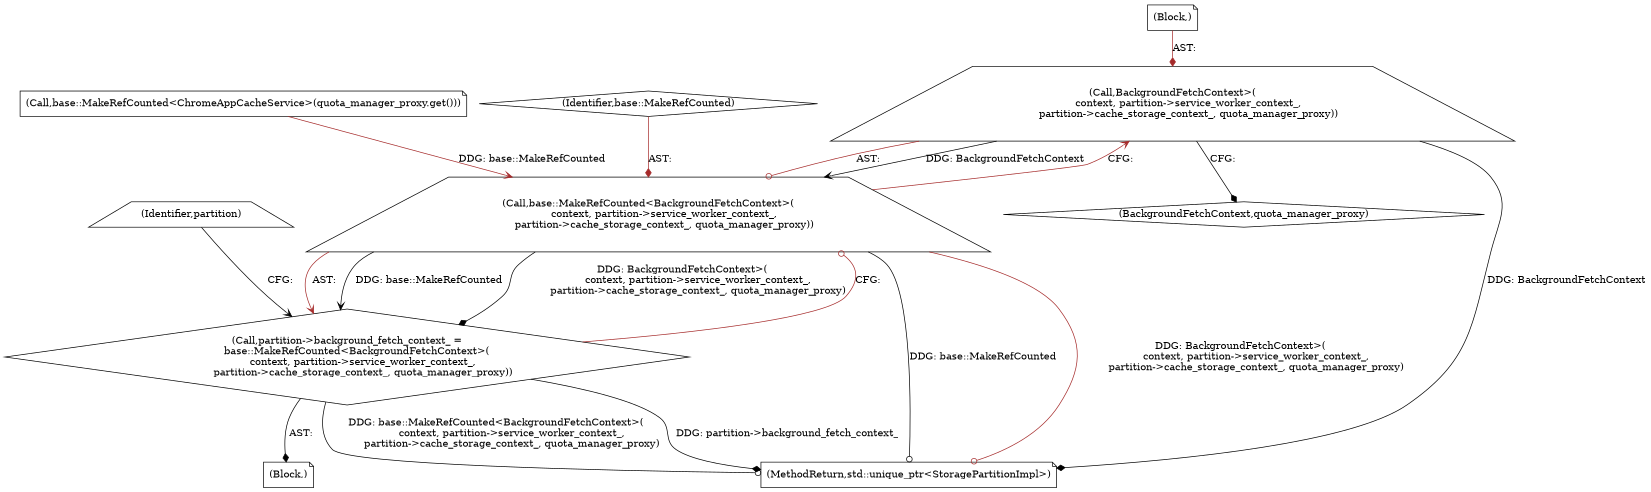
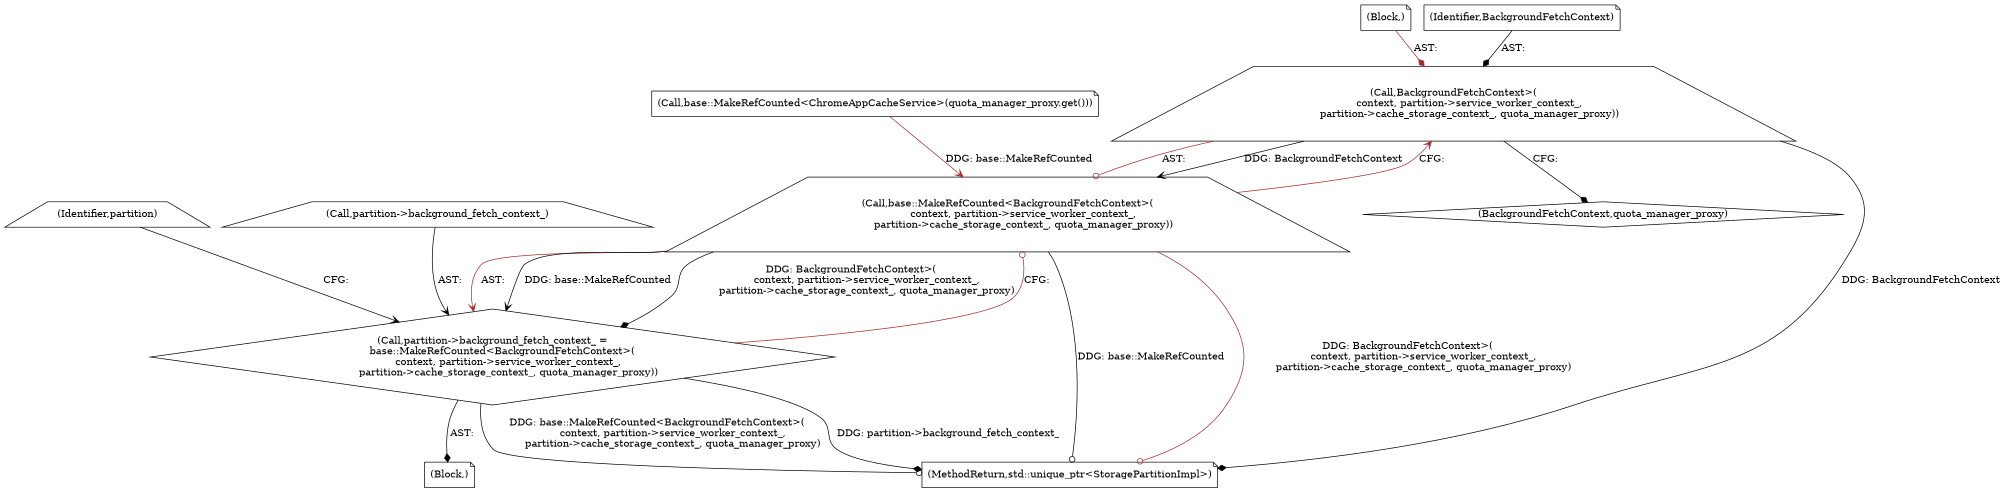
none -> (1522, 18)
(648, 104) -> none
none -> (438, 214)
